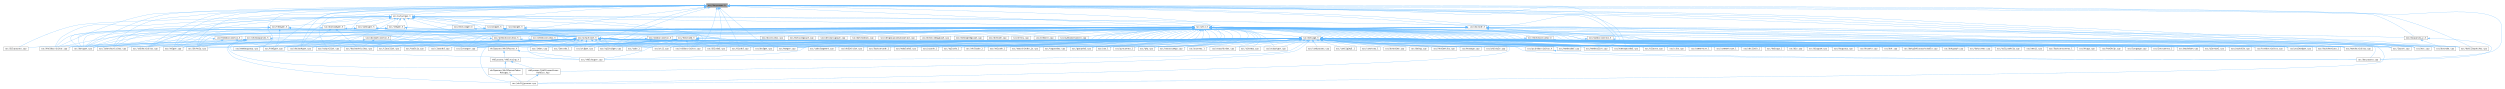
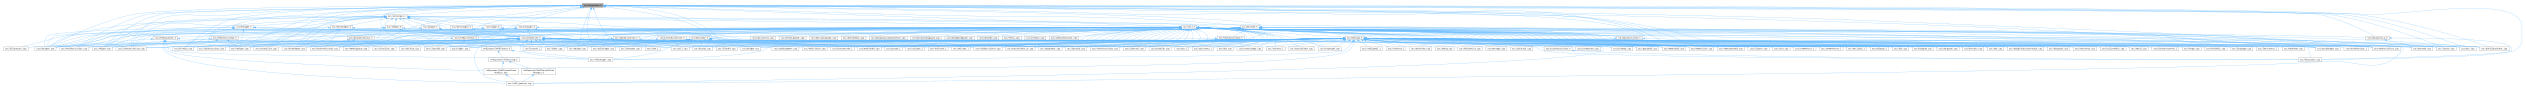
(567, 23) -> none
none -> (1076, 49)
